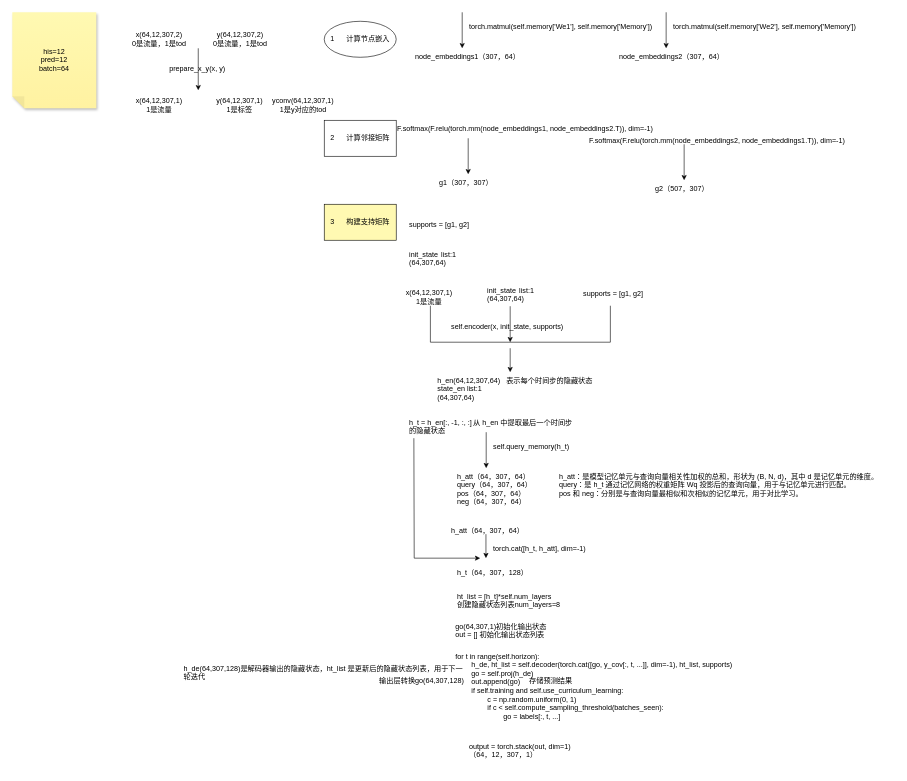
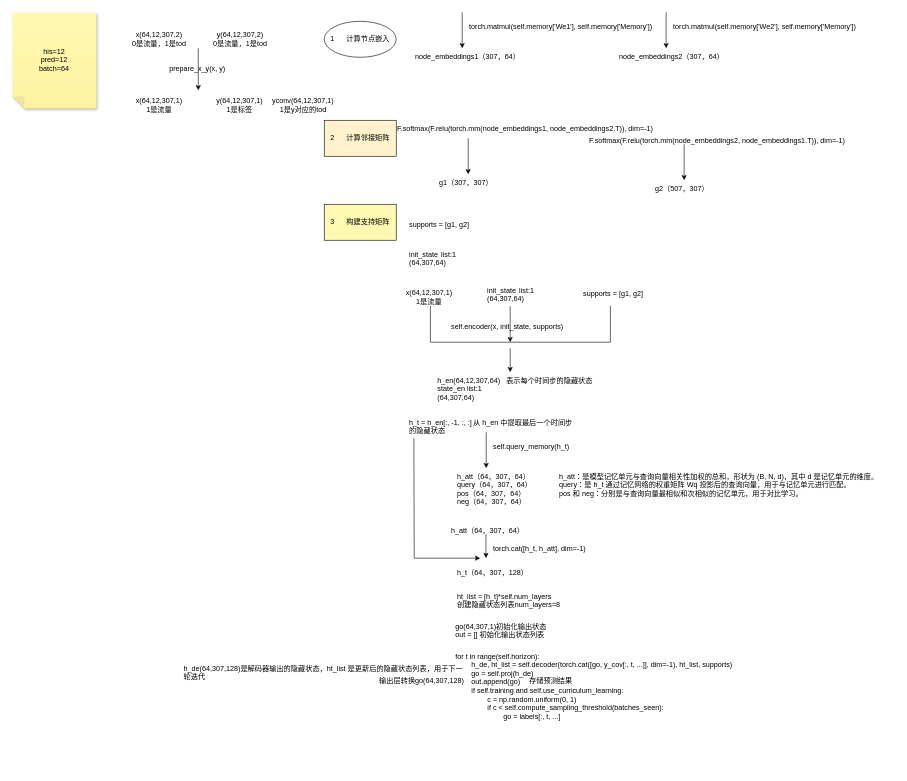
(360, 138) -> (360, 138)
(528, 753) -> none
